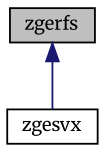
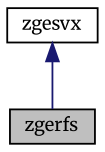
(52, 85) -> (52, 85)
